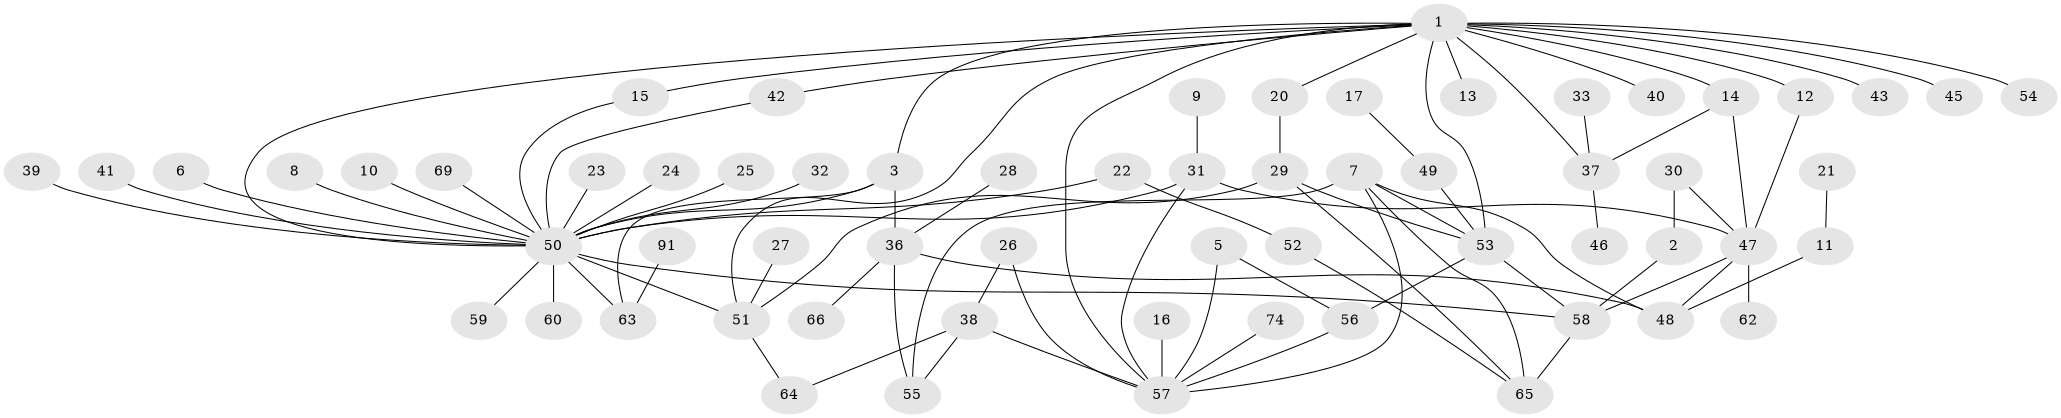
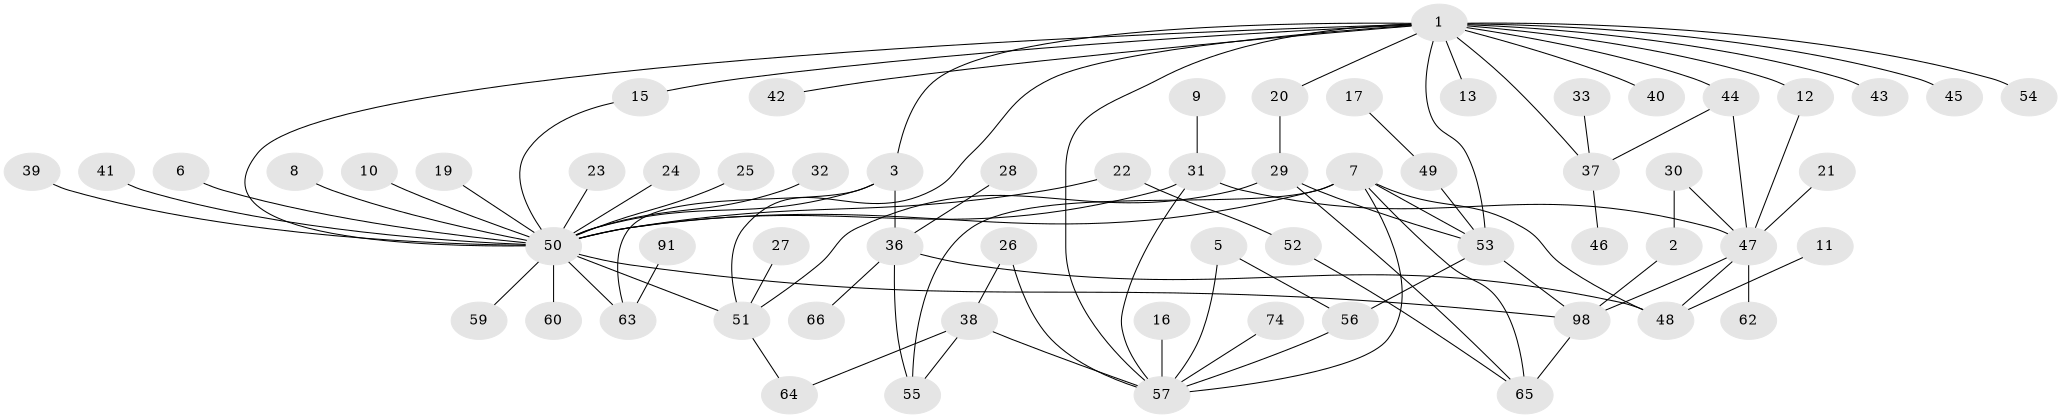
(1731, 97) -> (1731, 97)
(616, 132) -> (1033, 223)
(444, 172) -> (444, 172)
(1826, 209) -> (1788, 209)
(1582, 321) -> (1582, 321)
